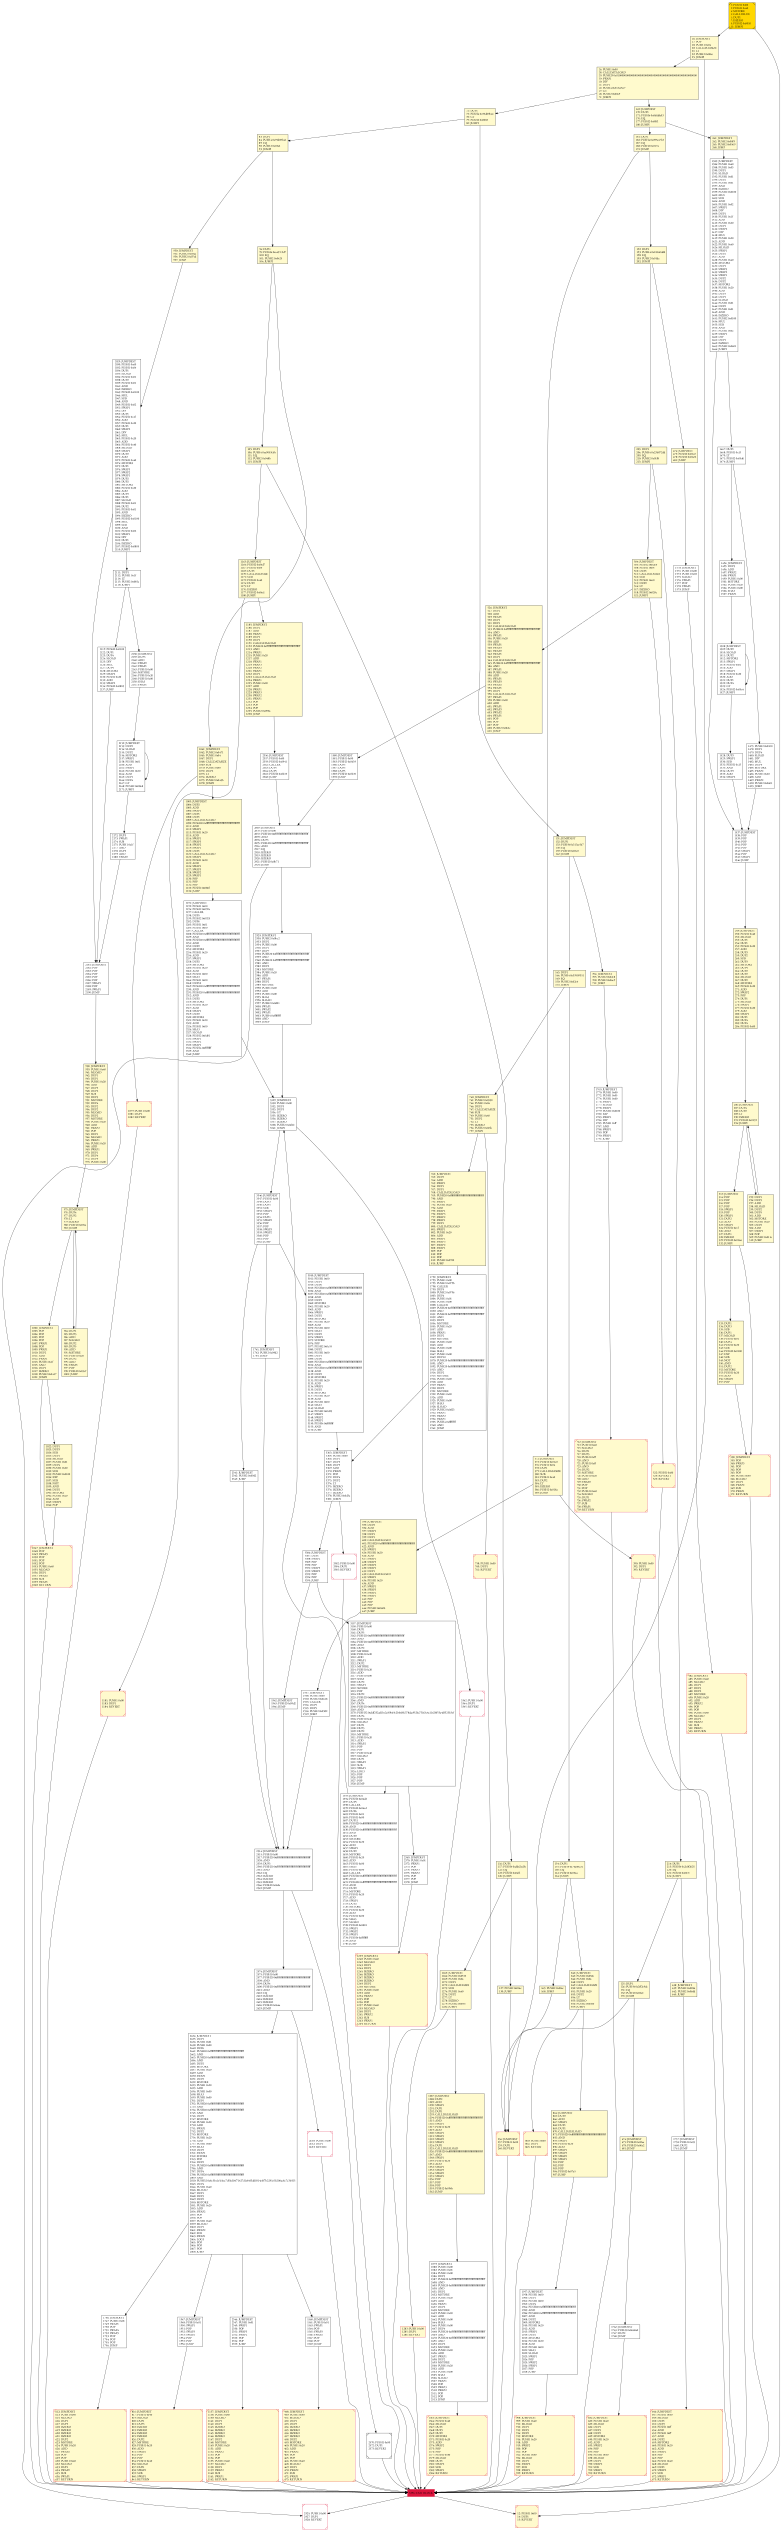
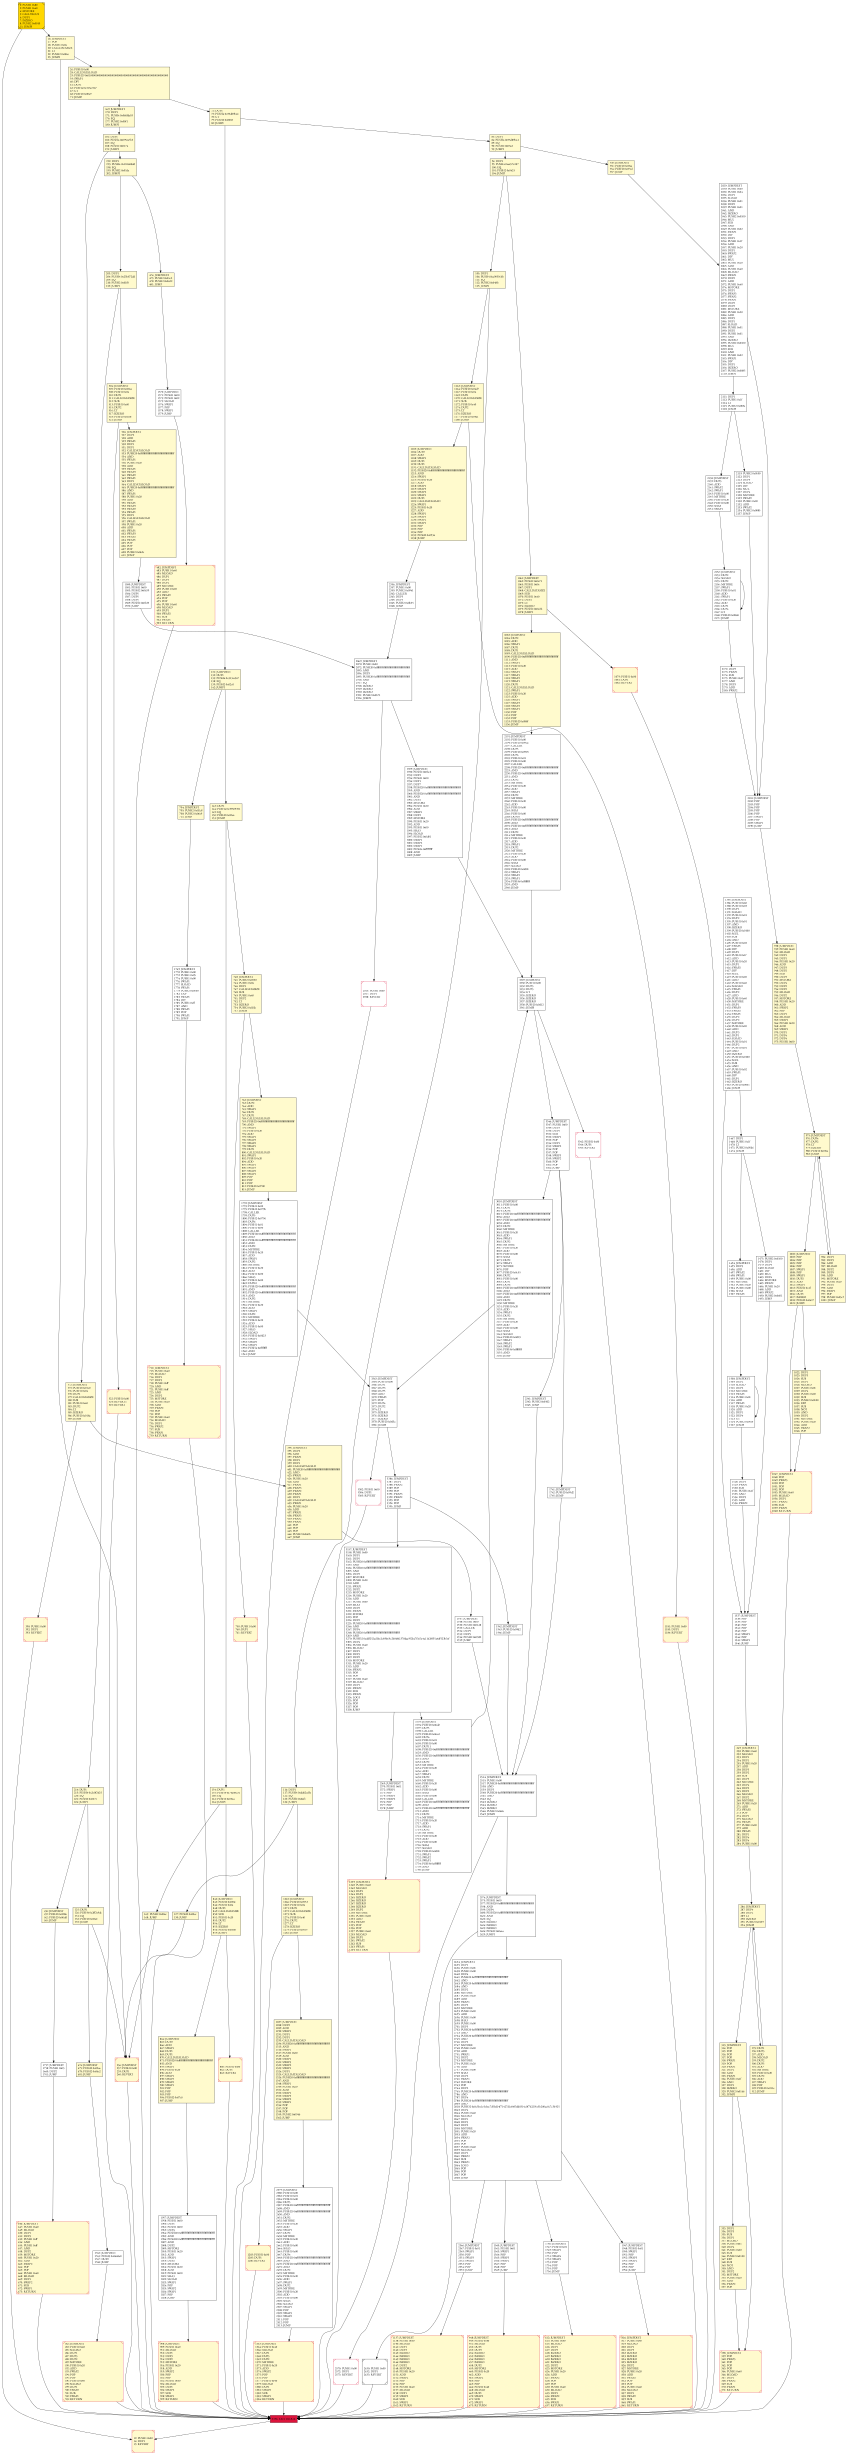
(724, 143) -> none
(320, 2144) -> (375, 2372)
(413, 2332) -> (258, 2258)
(379, 2446) -> (346, 2372)
(421, 2493) -> (284, 2419)
(368, 2505) -> (266, 1718)
